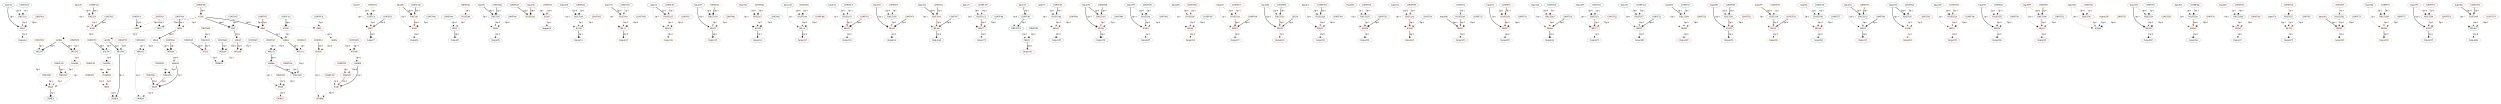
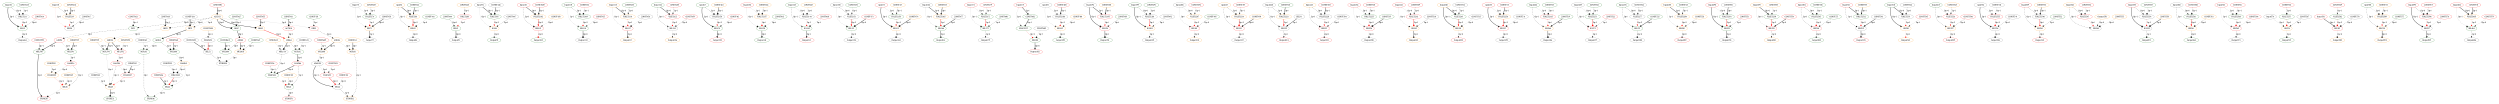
none -> (1451, 10)
(1266, 19) -> (1270, 19)
(101, 22) -> (78, 22)
none -> (538, 22)
(2158, 22) -> (2156, 22)
(274, 34) -> (274, 34)
(344, 46) -> (330, 46)
none -> (78, 76)
(174, 80) -> (183, 78)
